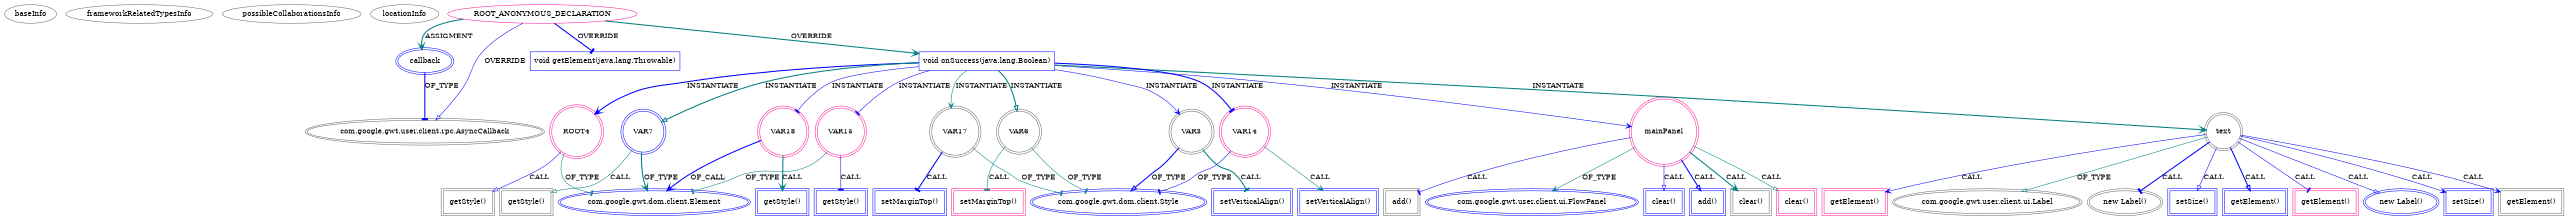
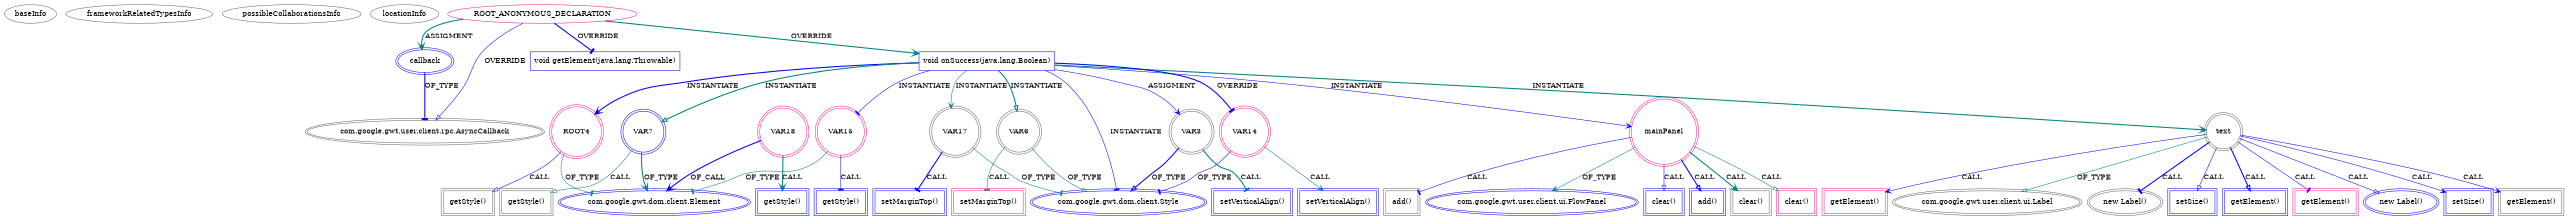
(853, 76) -> (1094, 120)
(1172, 86) -> (1172, 86)
(1238, 86) -> (1238, 86)
(1055, 172) -> (1055, 172)
